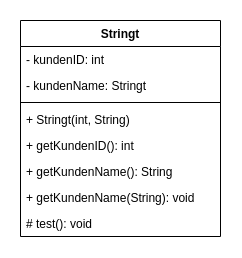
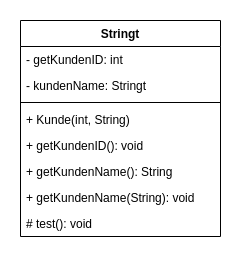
(70, 60) -> (80, 60)
(91, 120) -> (85, 120)
(87, 146) -> (90, 146)
